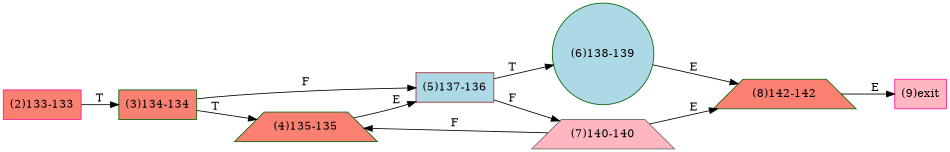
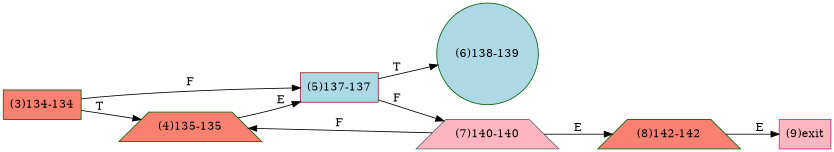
(691, 73) -> none
(455, 87) -> (339, 87)
(42, 105) -> none
